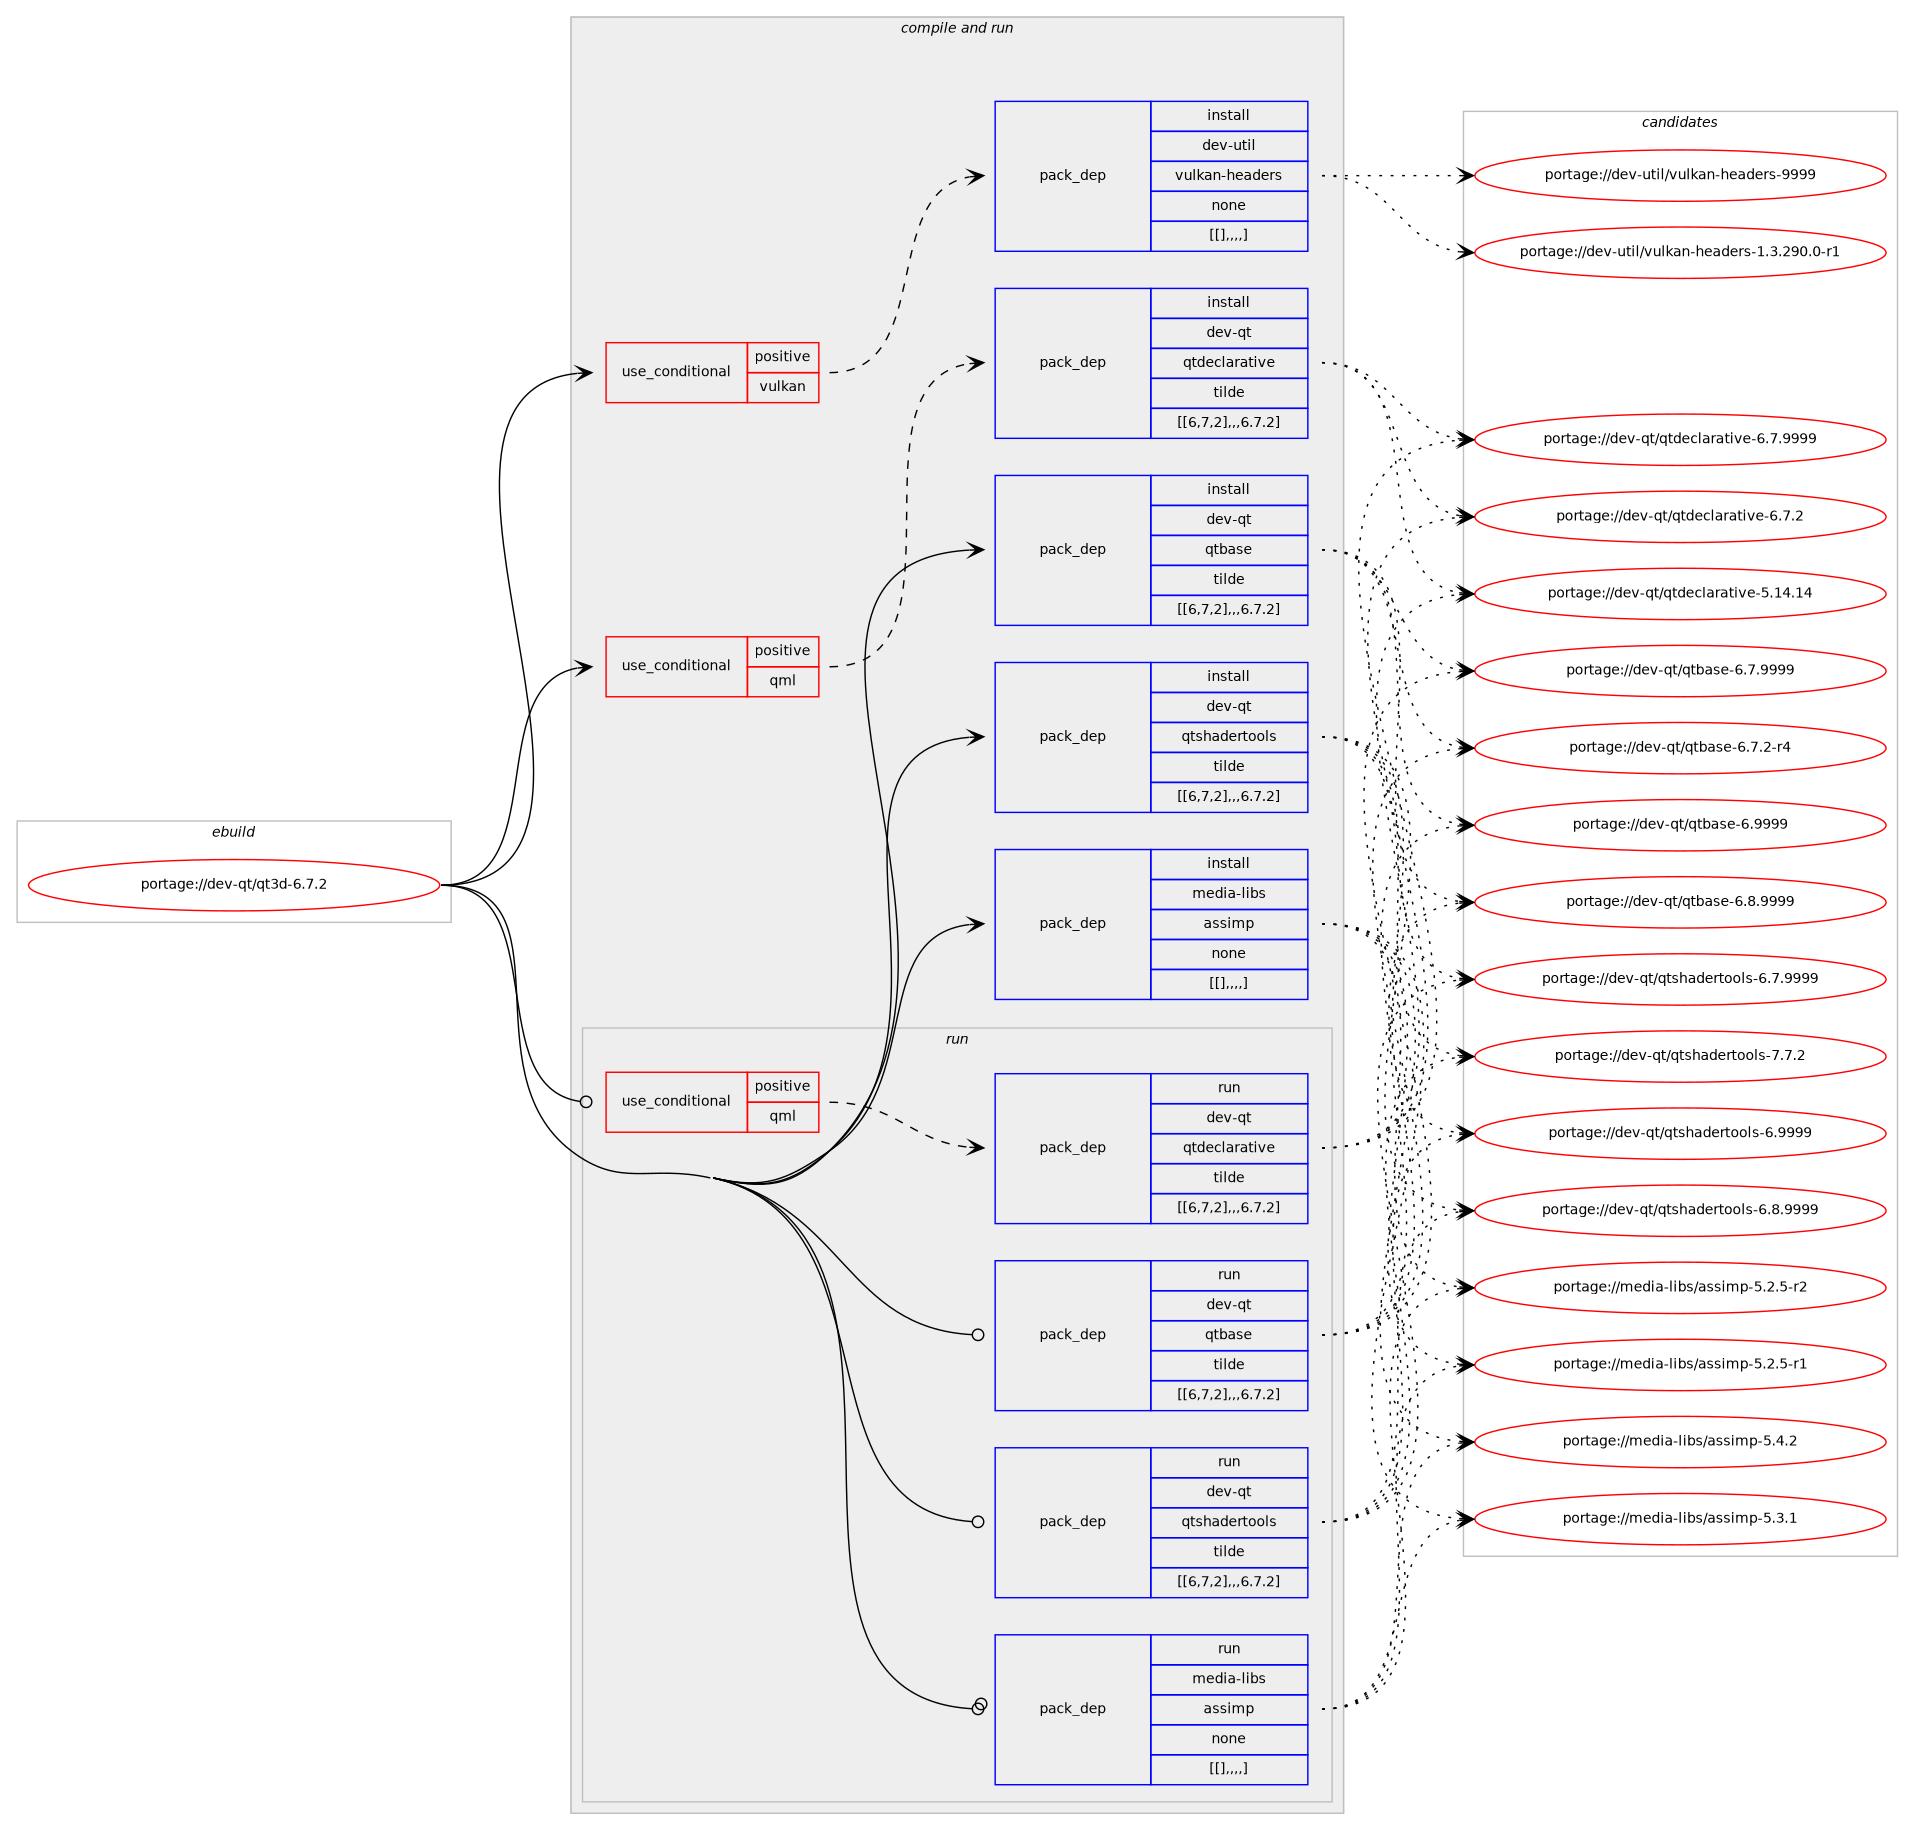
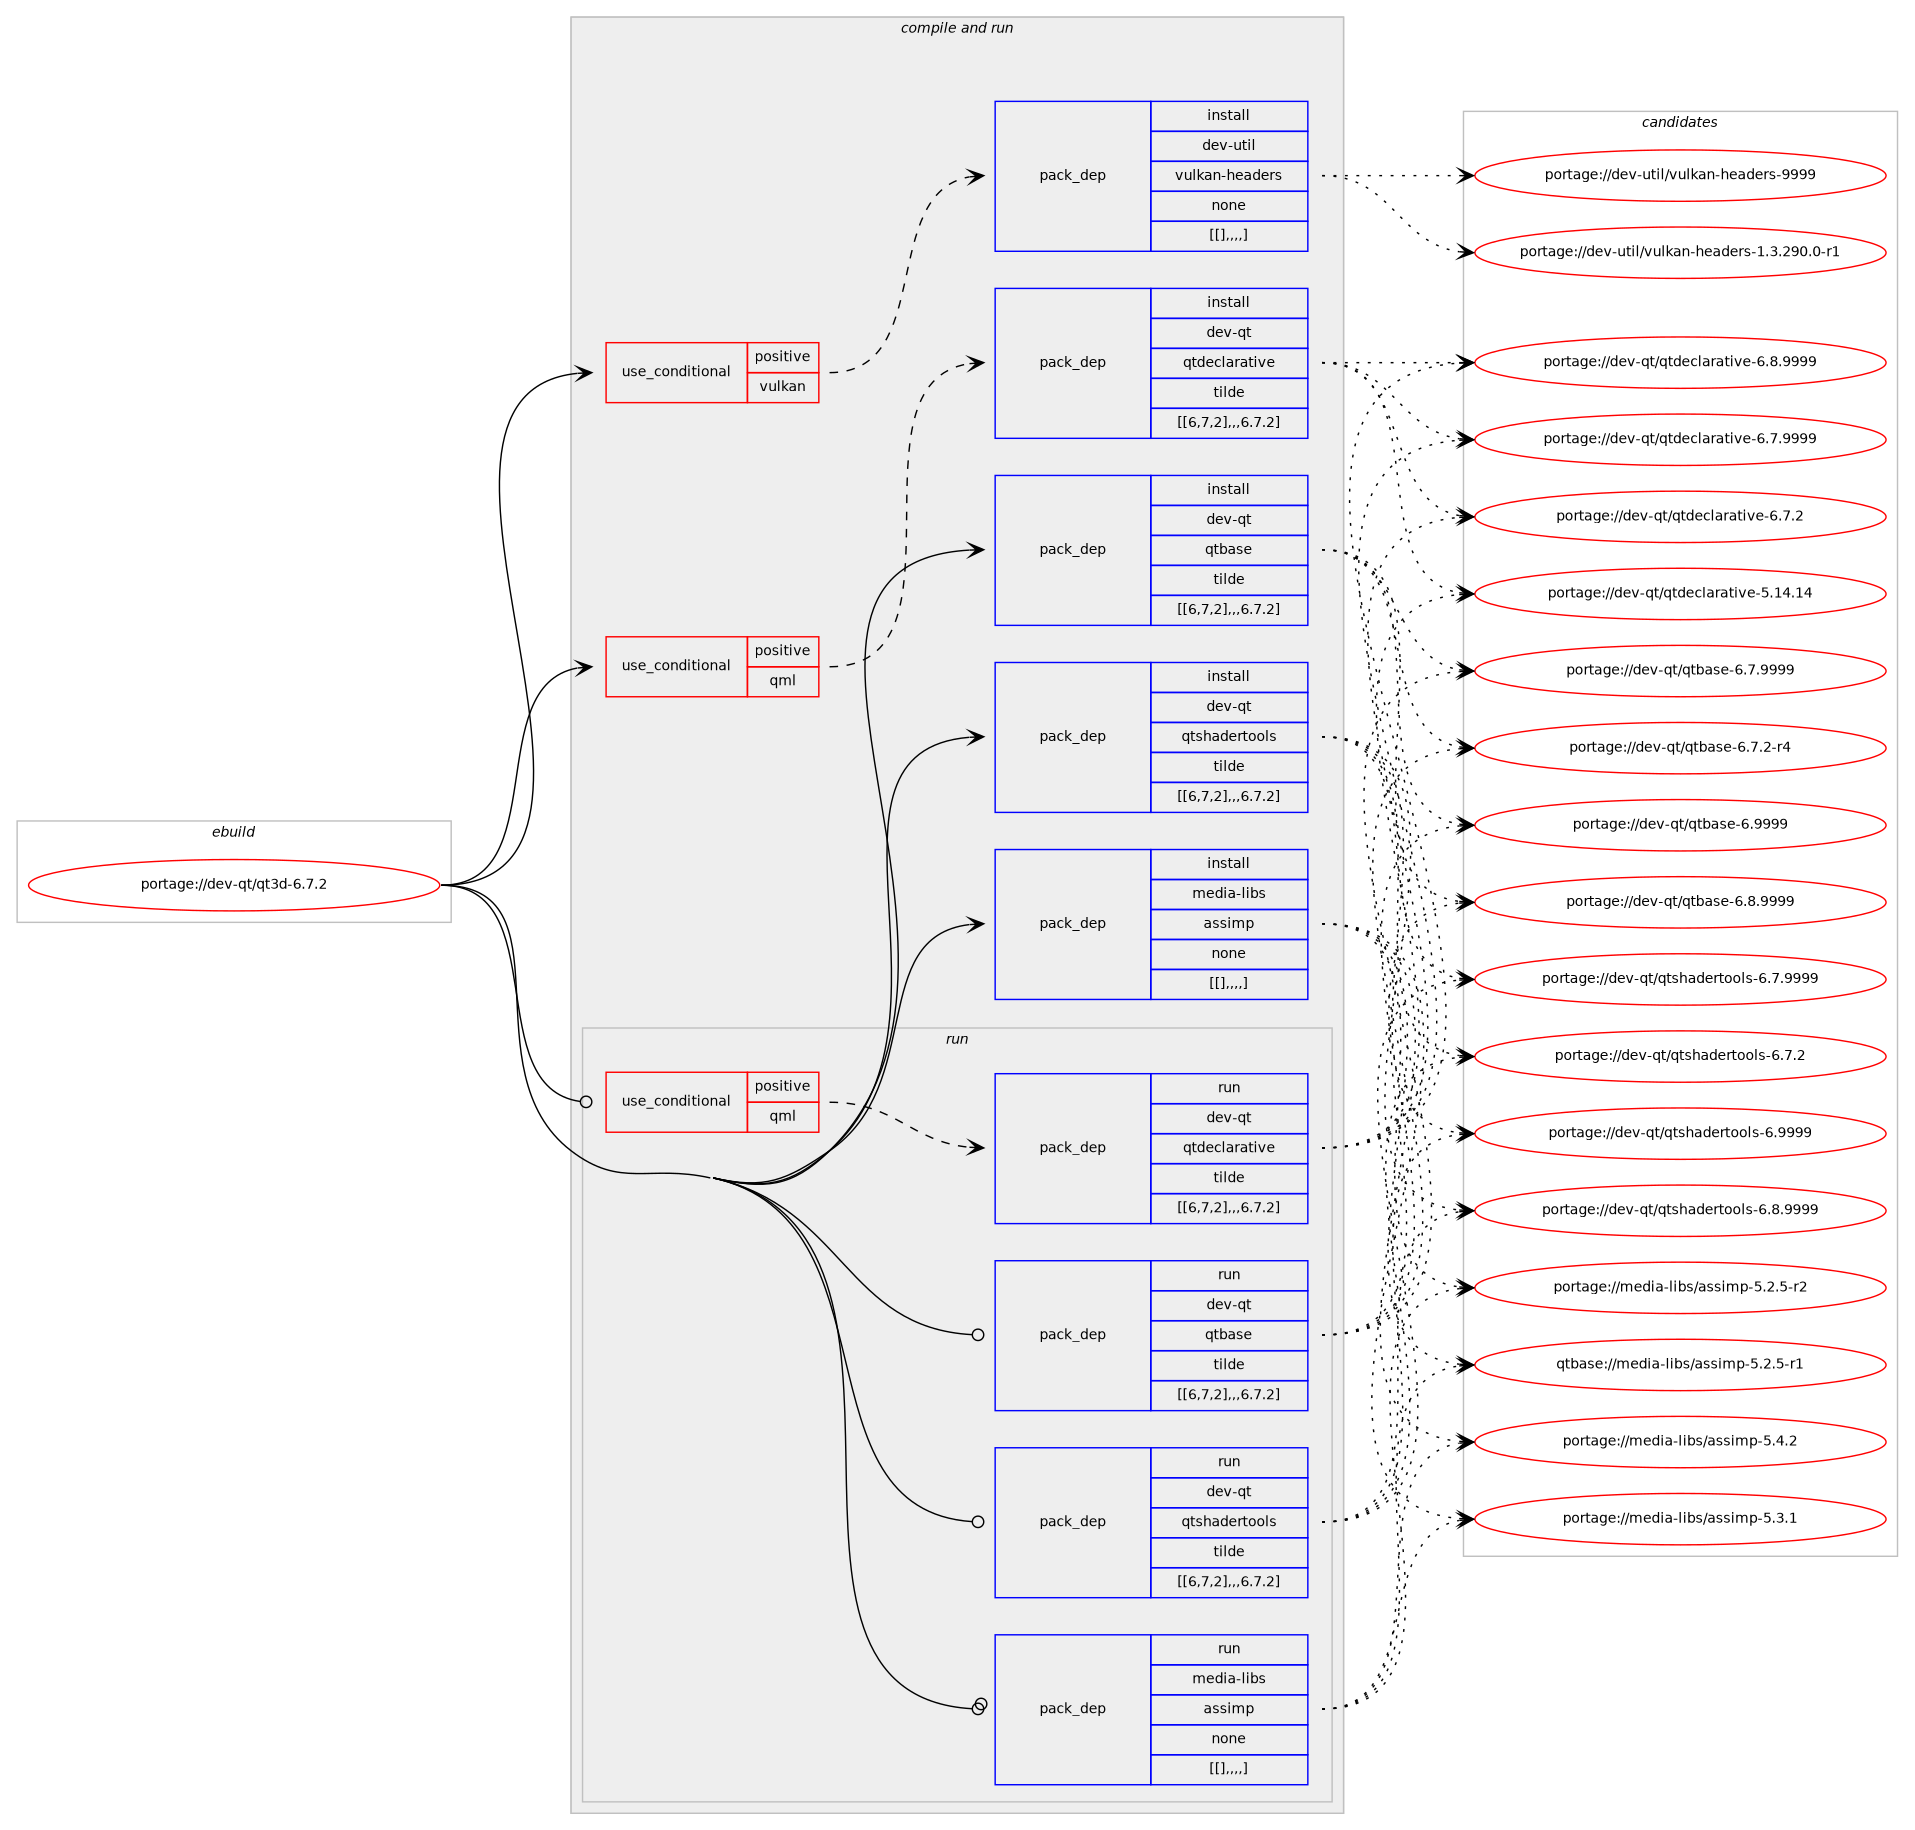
none -> (1680, 363)
(1680, 1057) -> (1680, 1057)
(1680, 1365) -> (1680, 1365)
